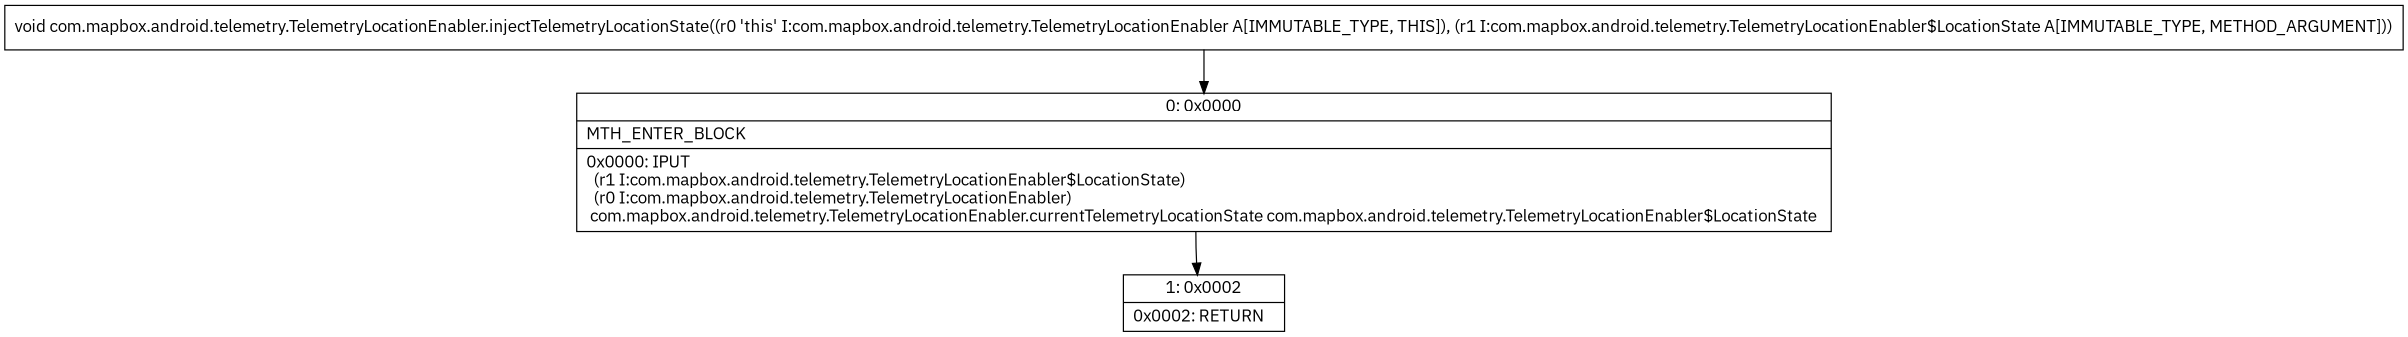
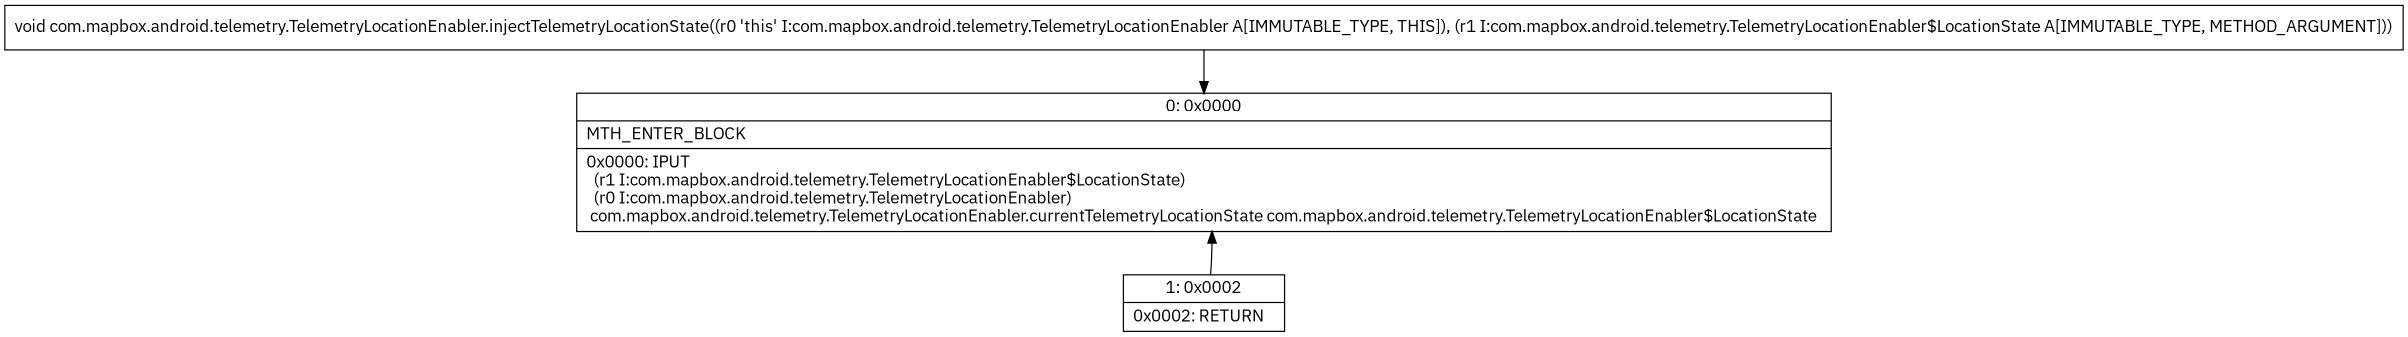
(1196, 247) -> (1212, 259)
